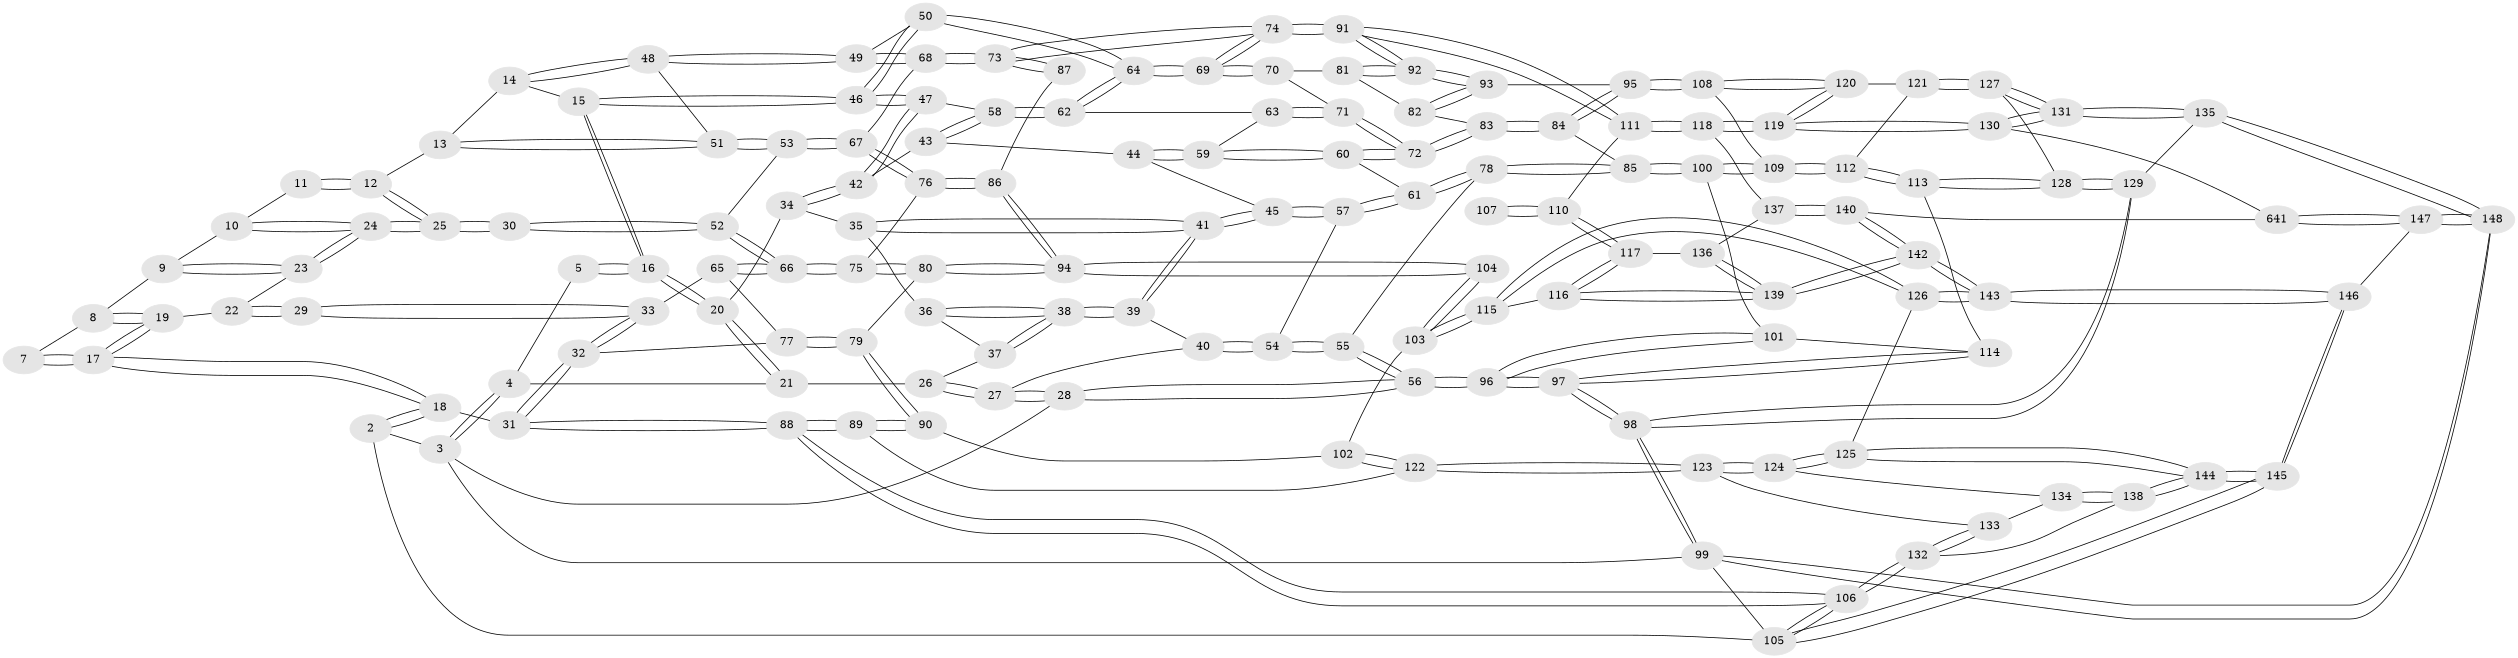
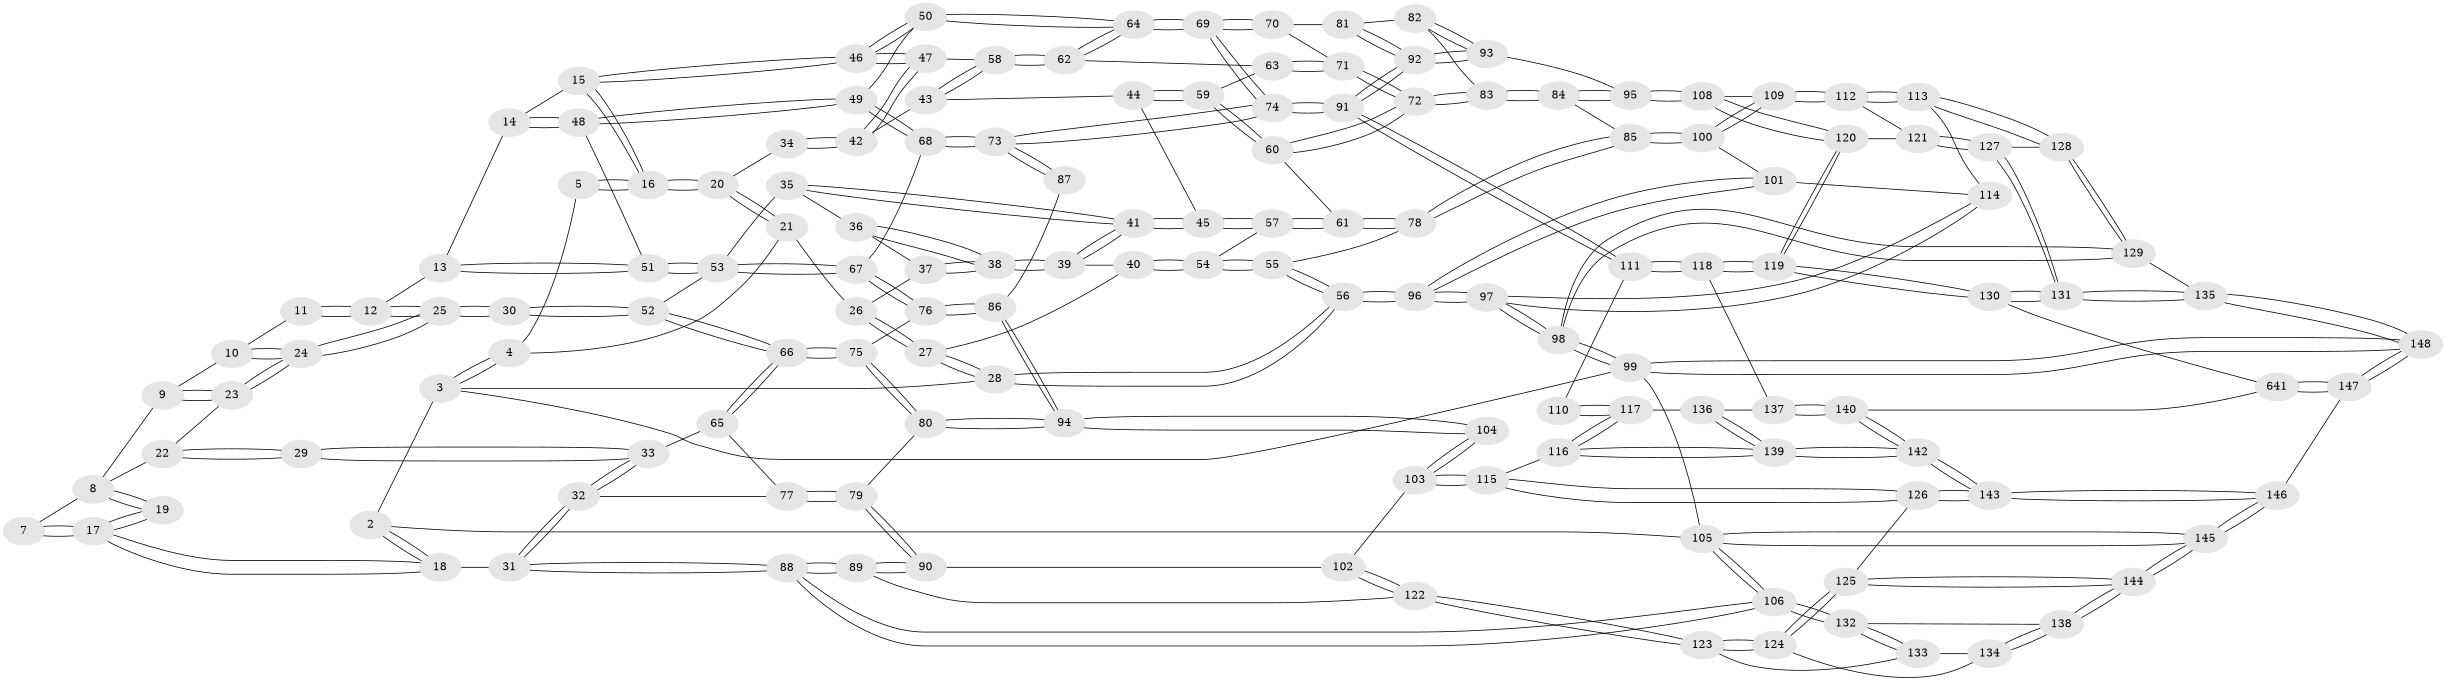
(1487, 211) -> none
(822, 216) -> (750, 226)
(197, 315) -> (128, 472)
